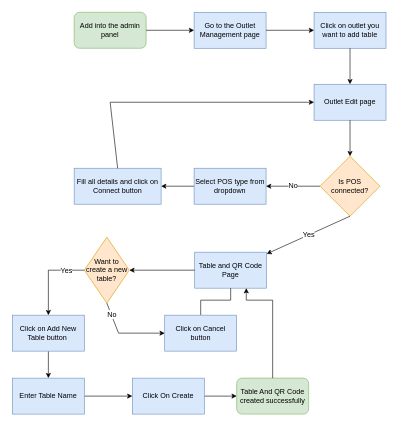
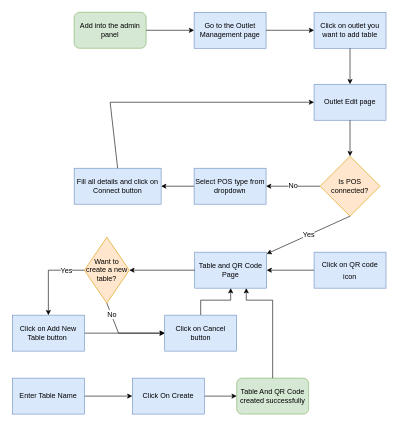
none -> (272, 270)
none -> (350, 270)
(231, 291) -> (231, 293)
(48, 362) -> (99, 333)
